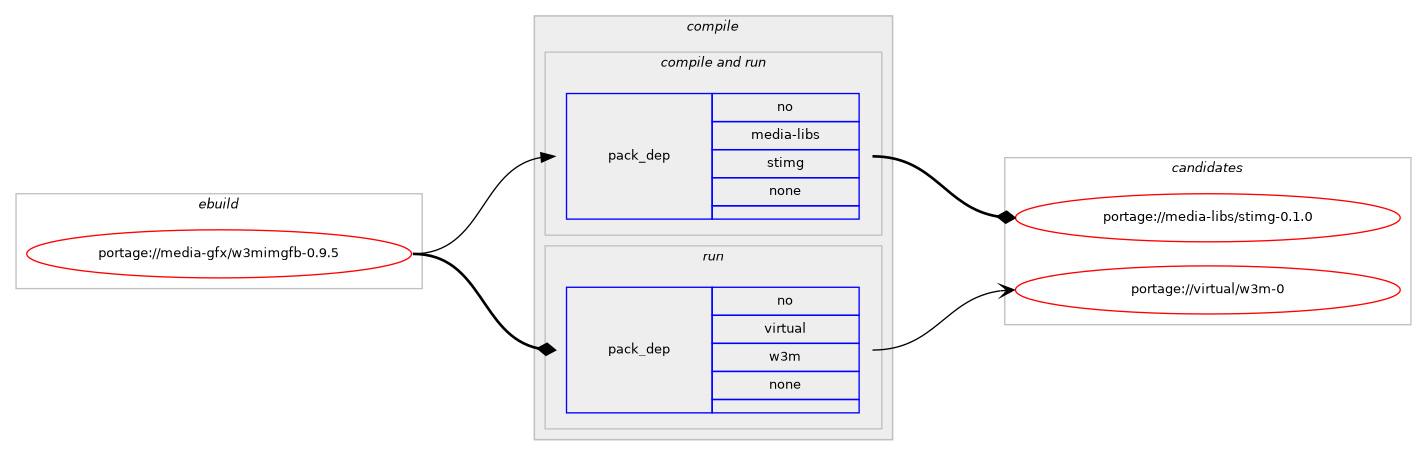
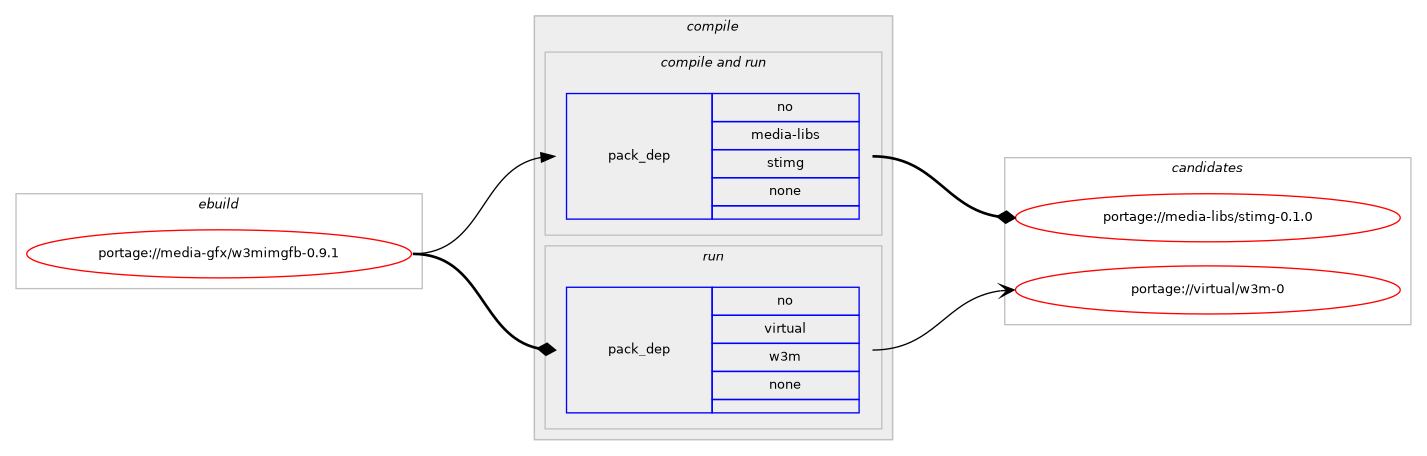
(219, 254) -> (219, 254)
